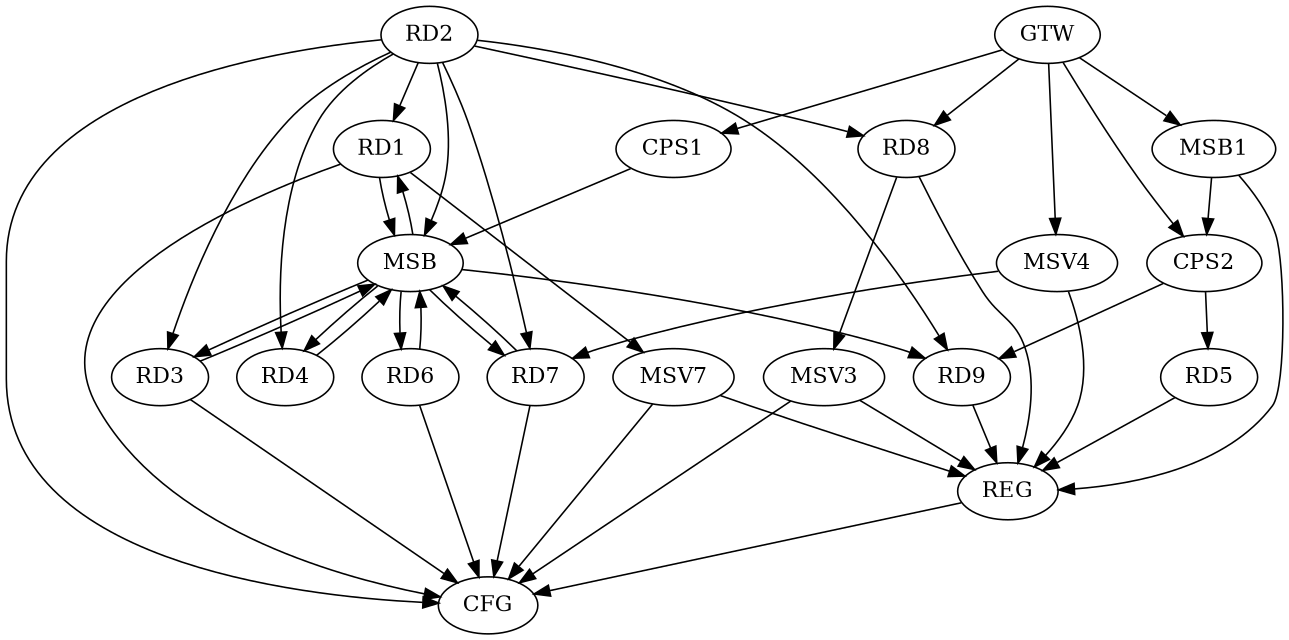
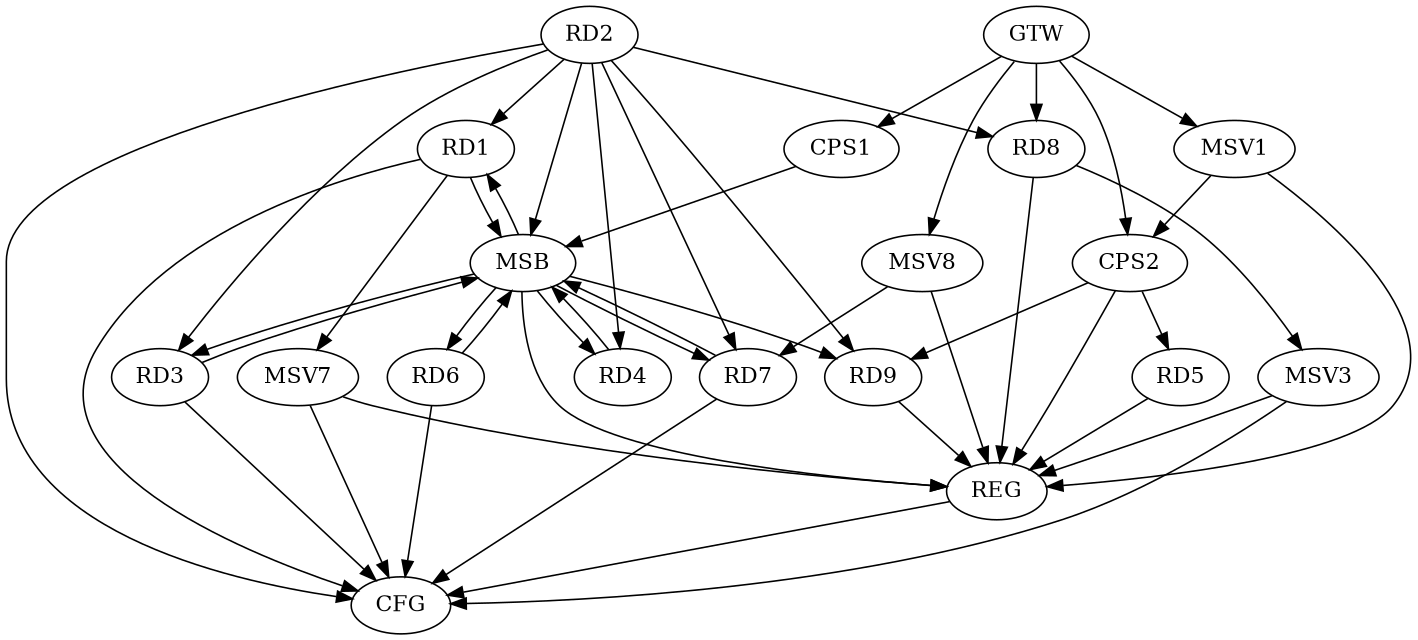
(1214, 149) -> (1234, 149)
(1057, 263) -> (922, 263)
none -> (1069, 371)
none -> (631, 440)
